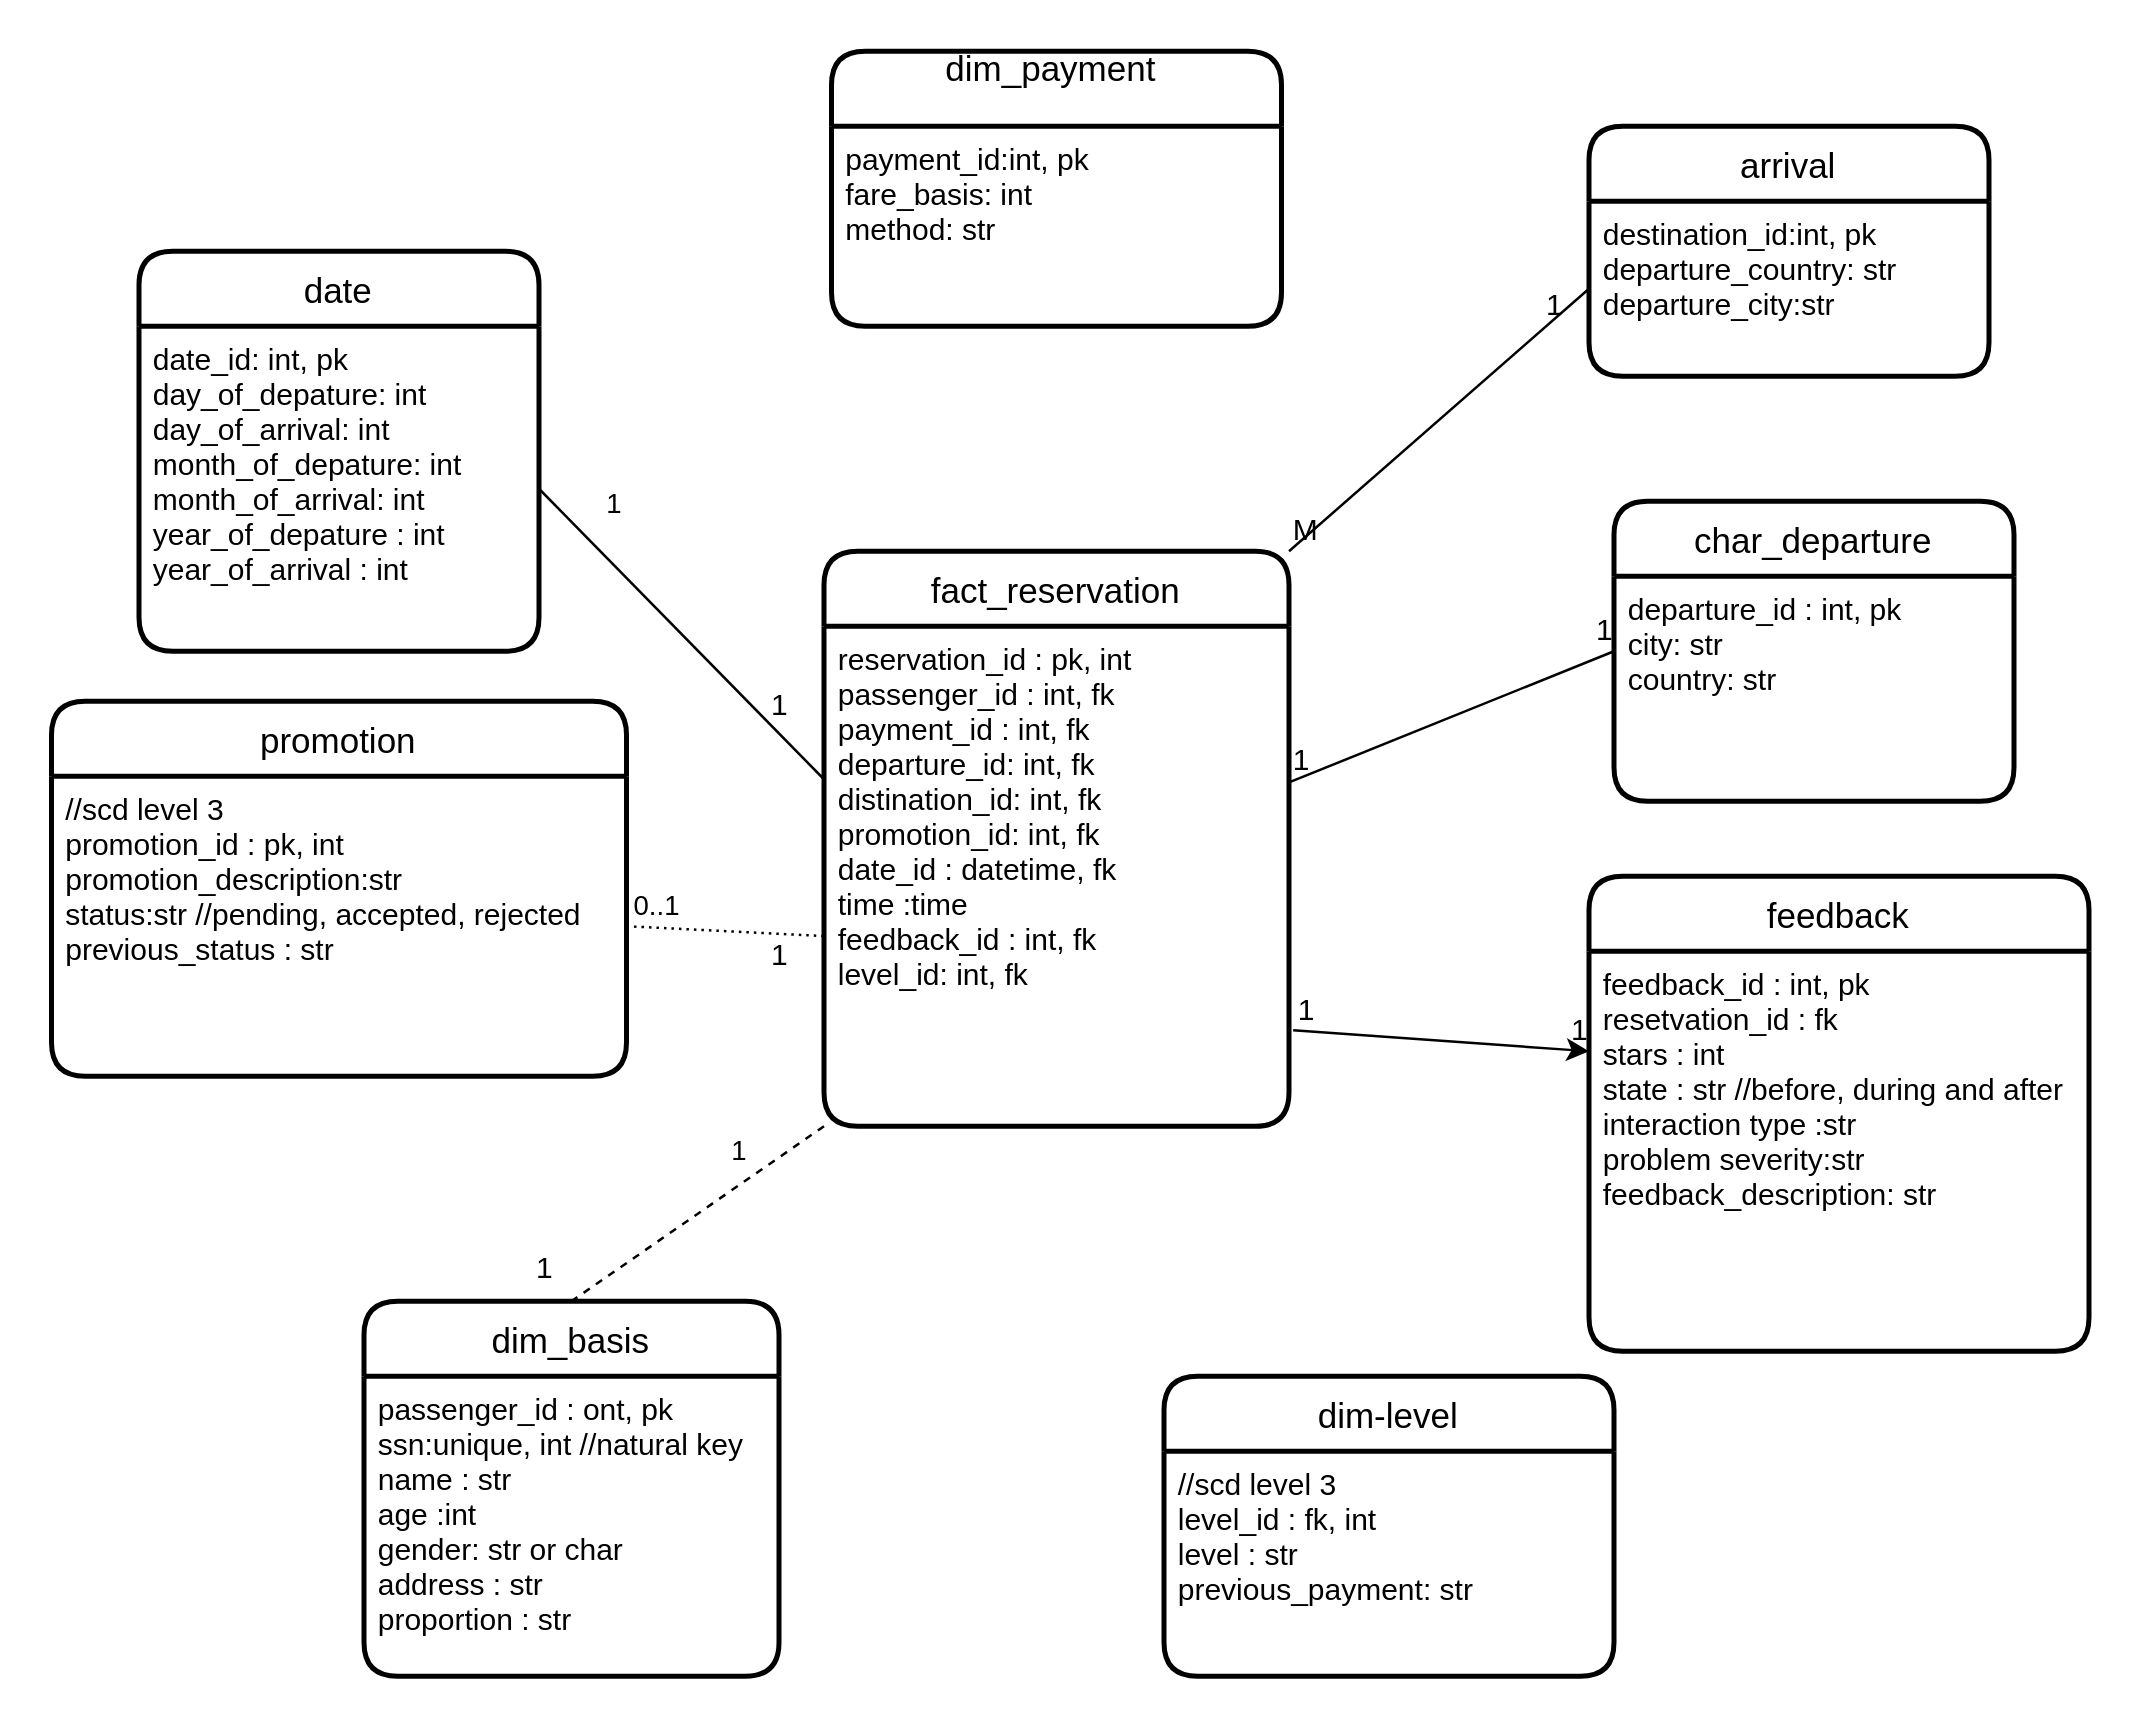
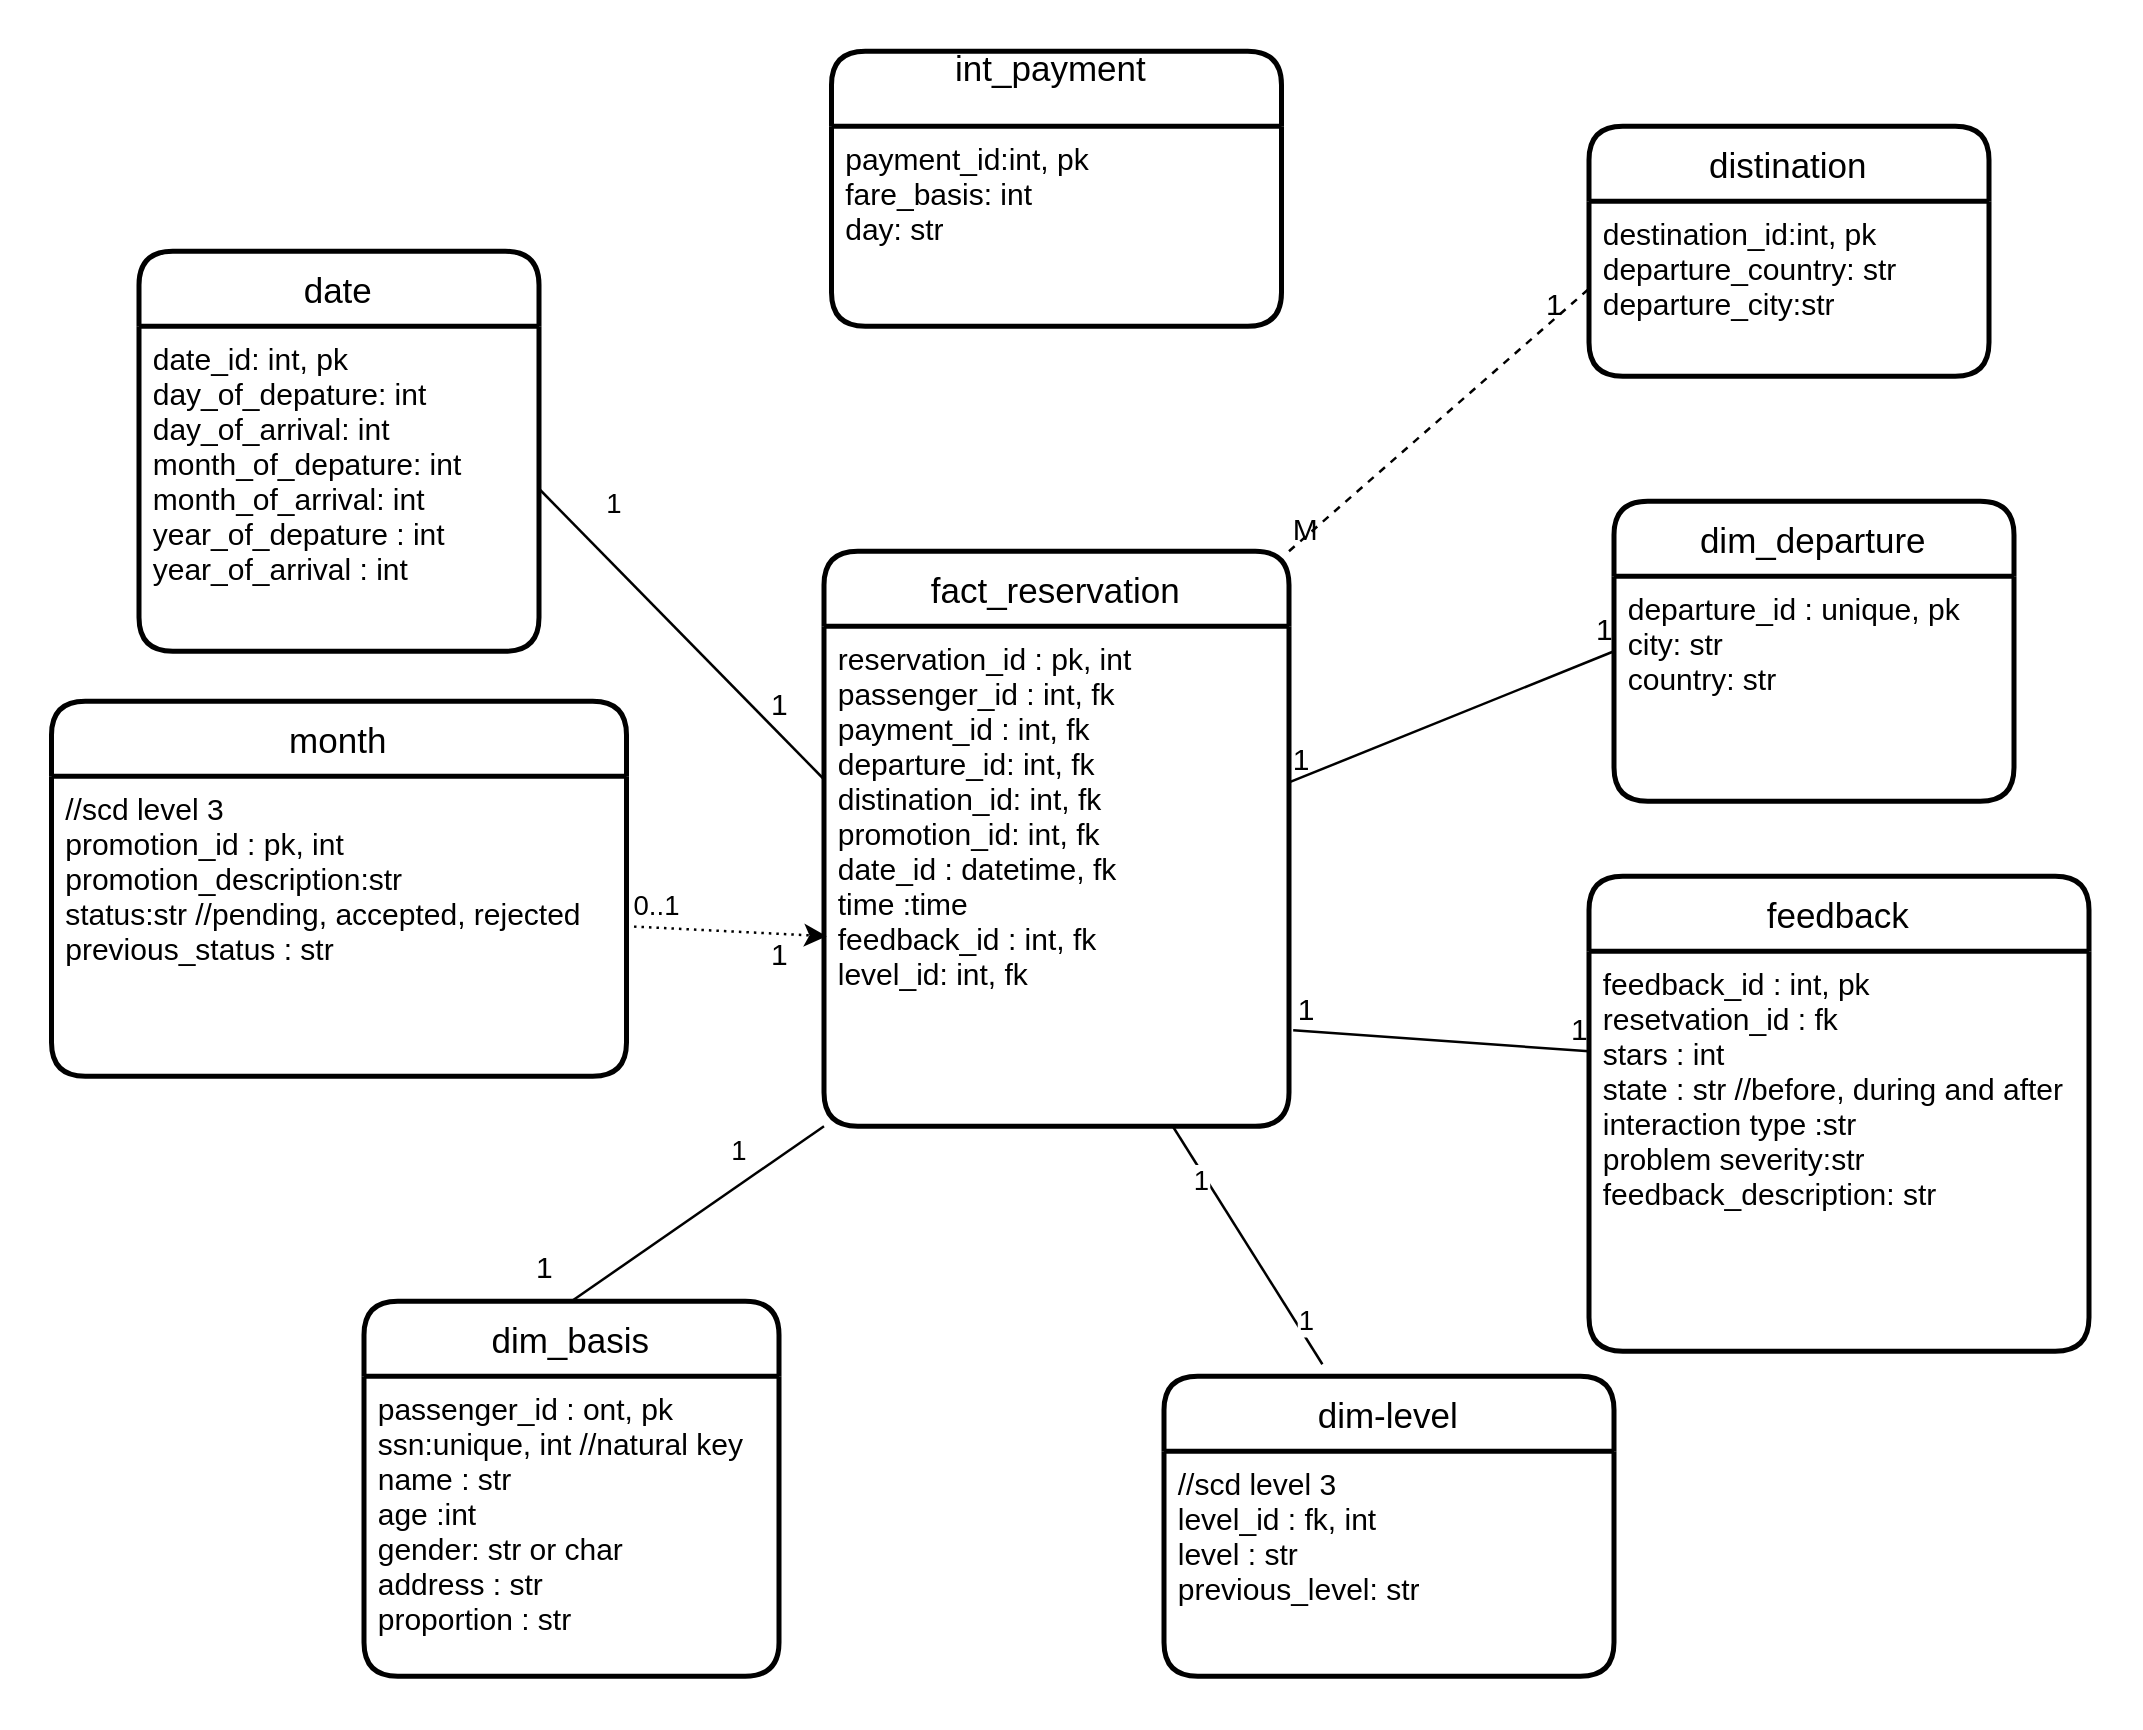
(1055, 70) -> (1055, 70)
(977, 160) -> (977, 160)
(1788, 166) -> (1788, 166)
(1437, 421) -> (1437, 421)
(1813, 541) -> (1813, 541)
(1785, 610) -> (1810, 610)
(338, 741) -> (338, 741)
(812, 936) -> (808, 935)
(1570, 1050) -> (1576, 1050)
(696, 1215) -> (696, 1215)
none -> (1249, 1247)
(1271, 1485) -> (1271, 1485)
